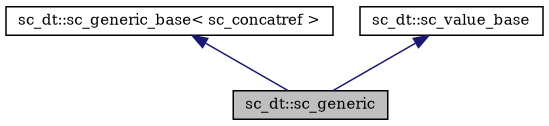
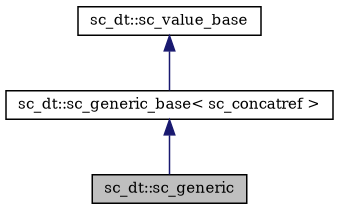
(374, 67) -> (170, 71)
